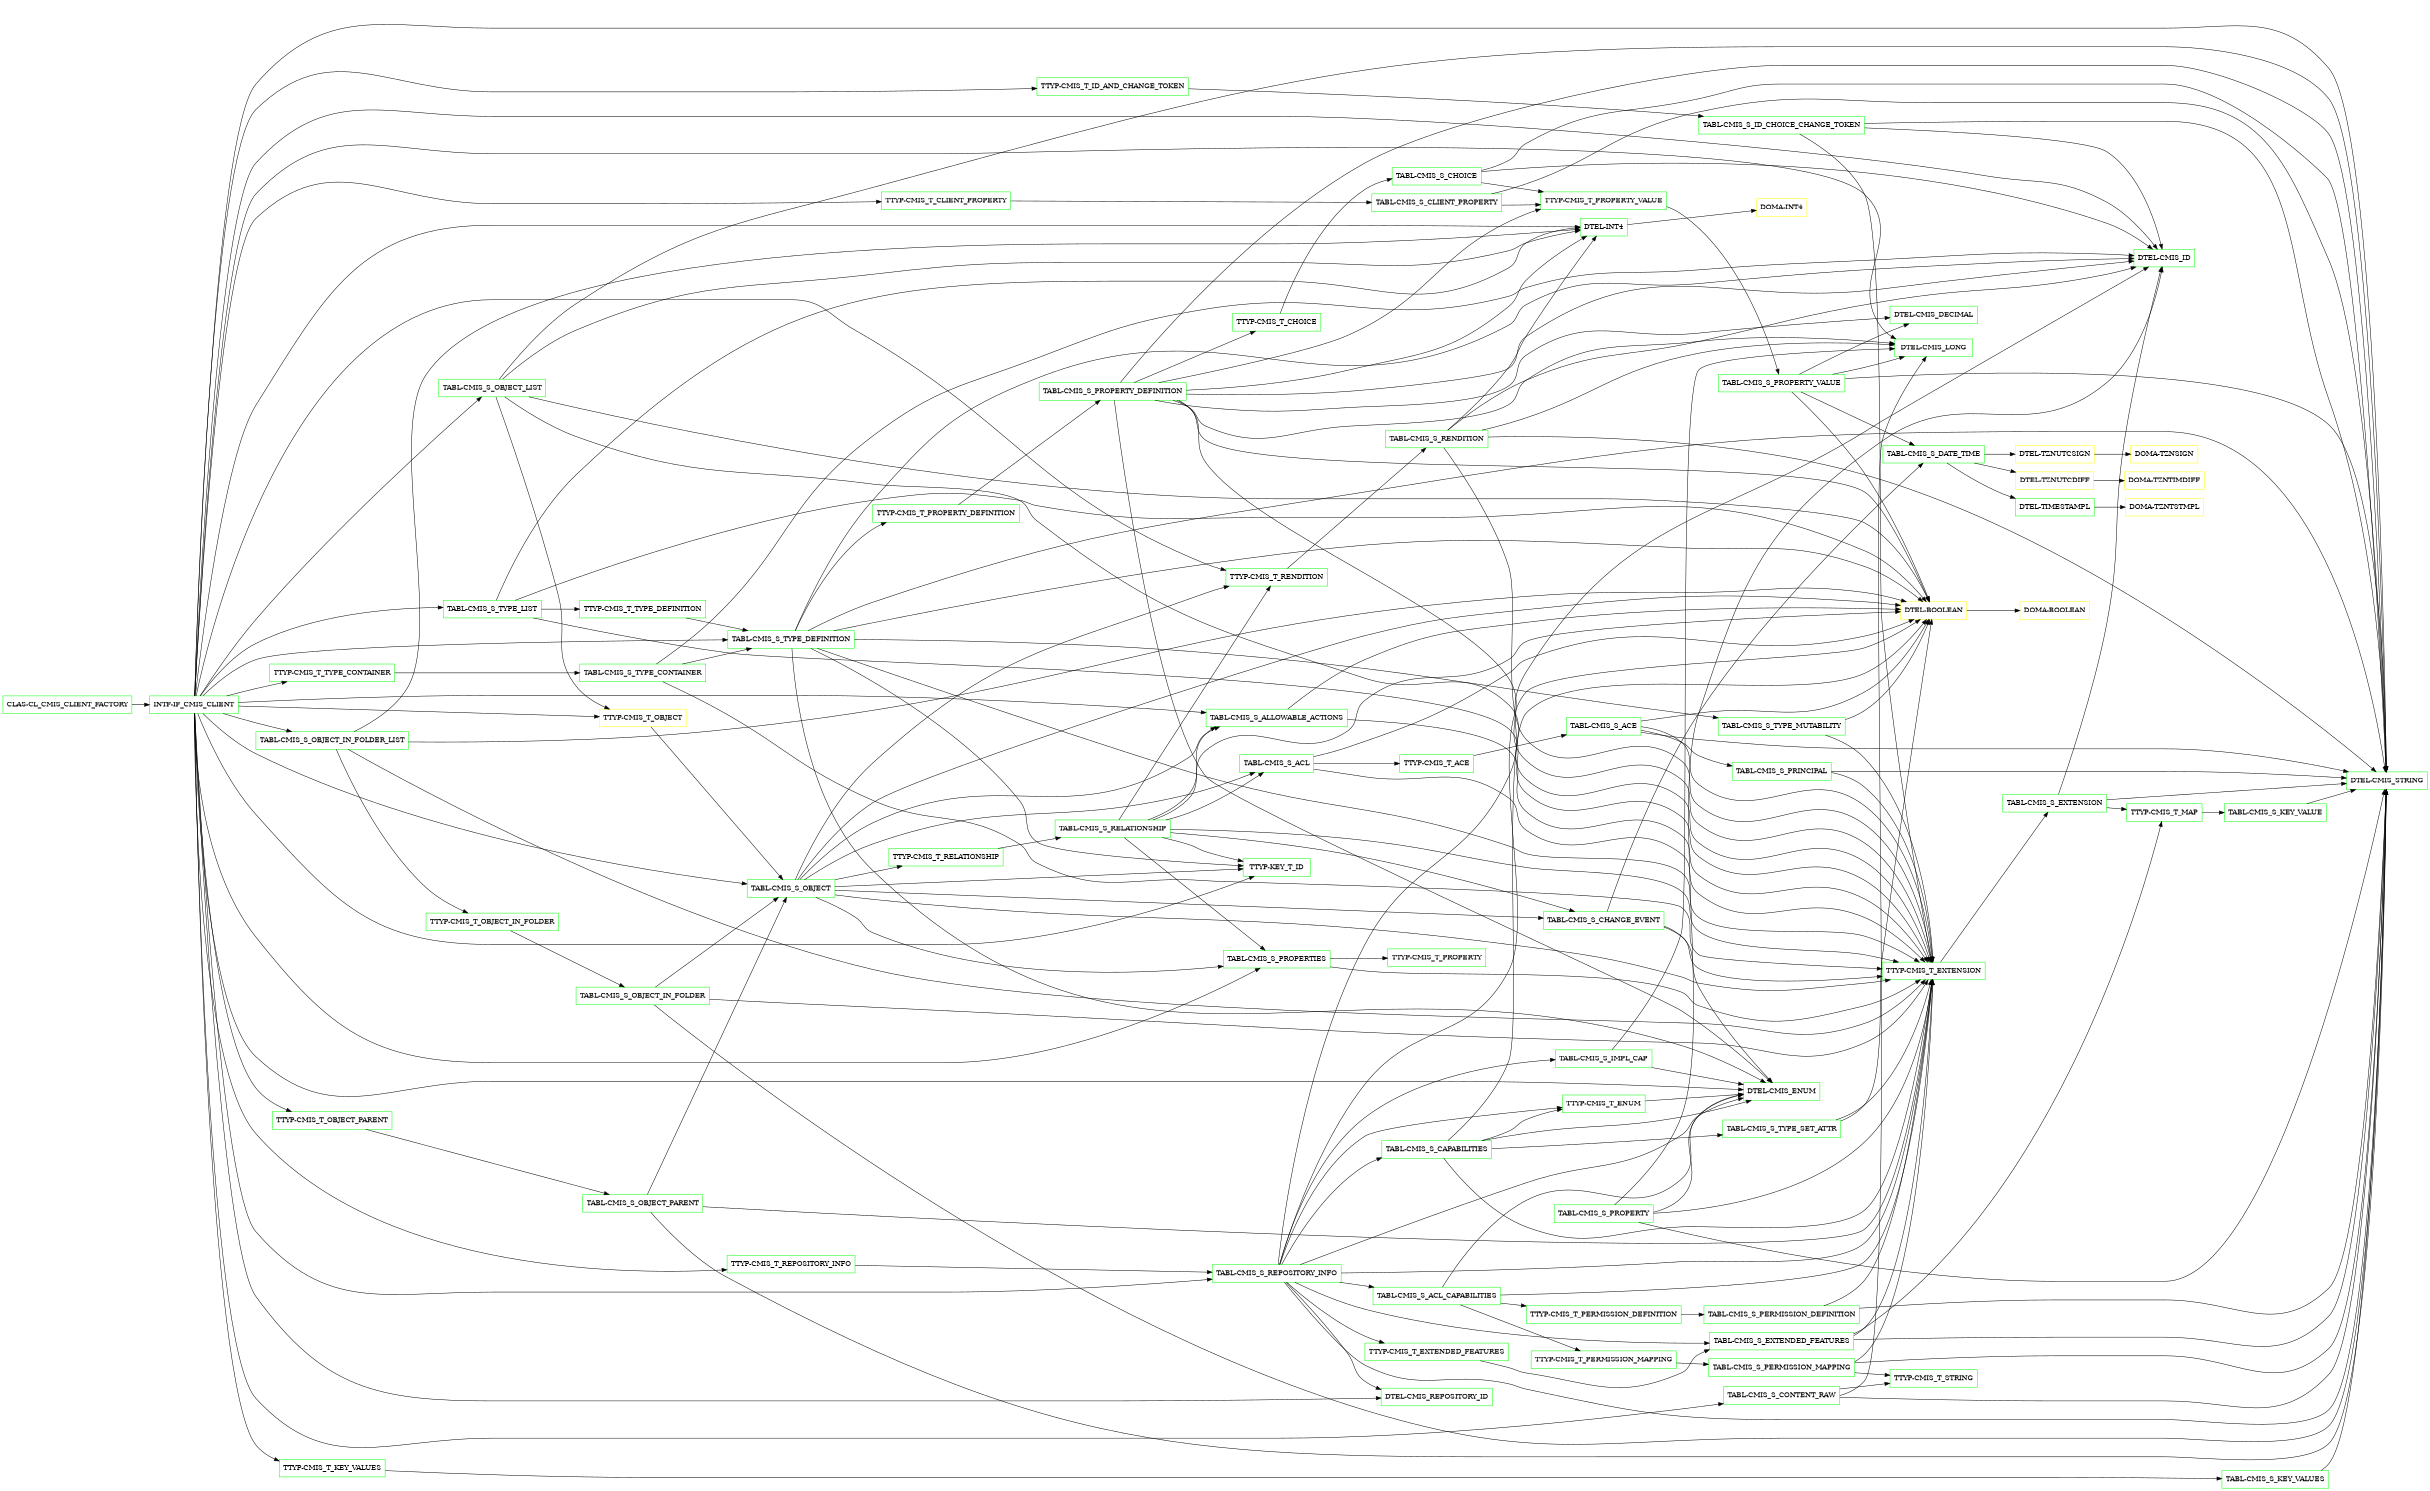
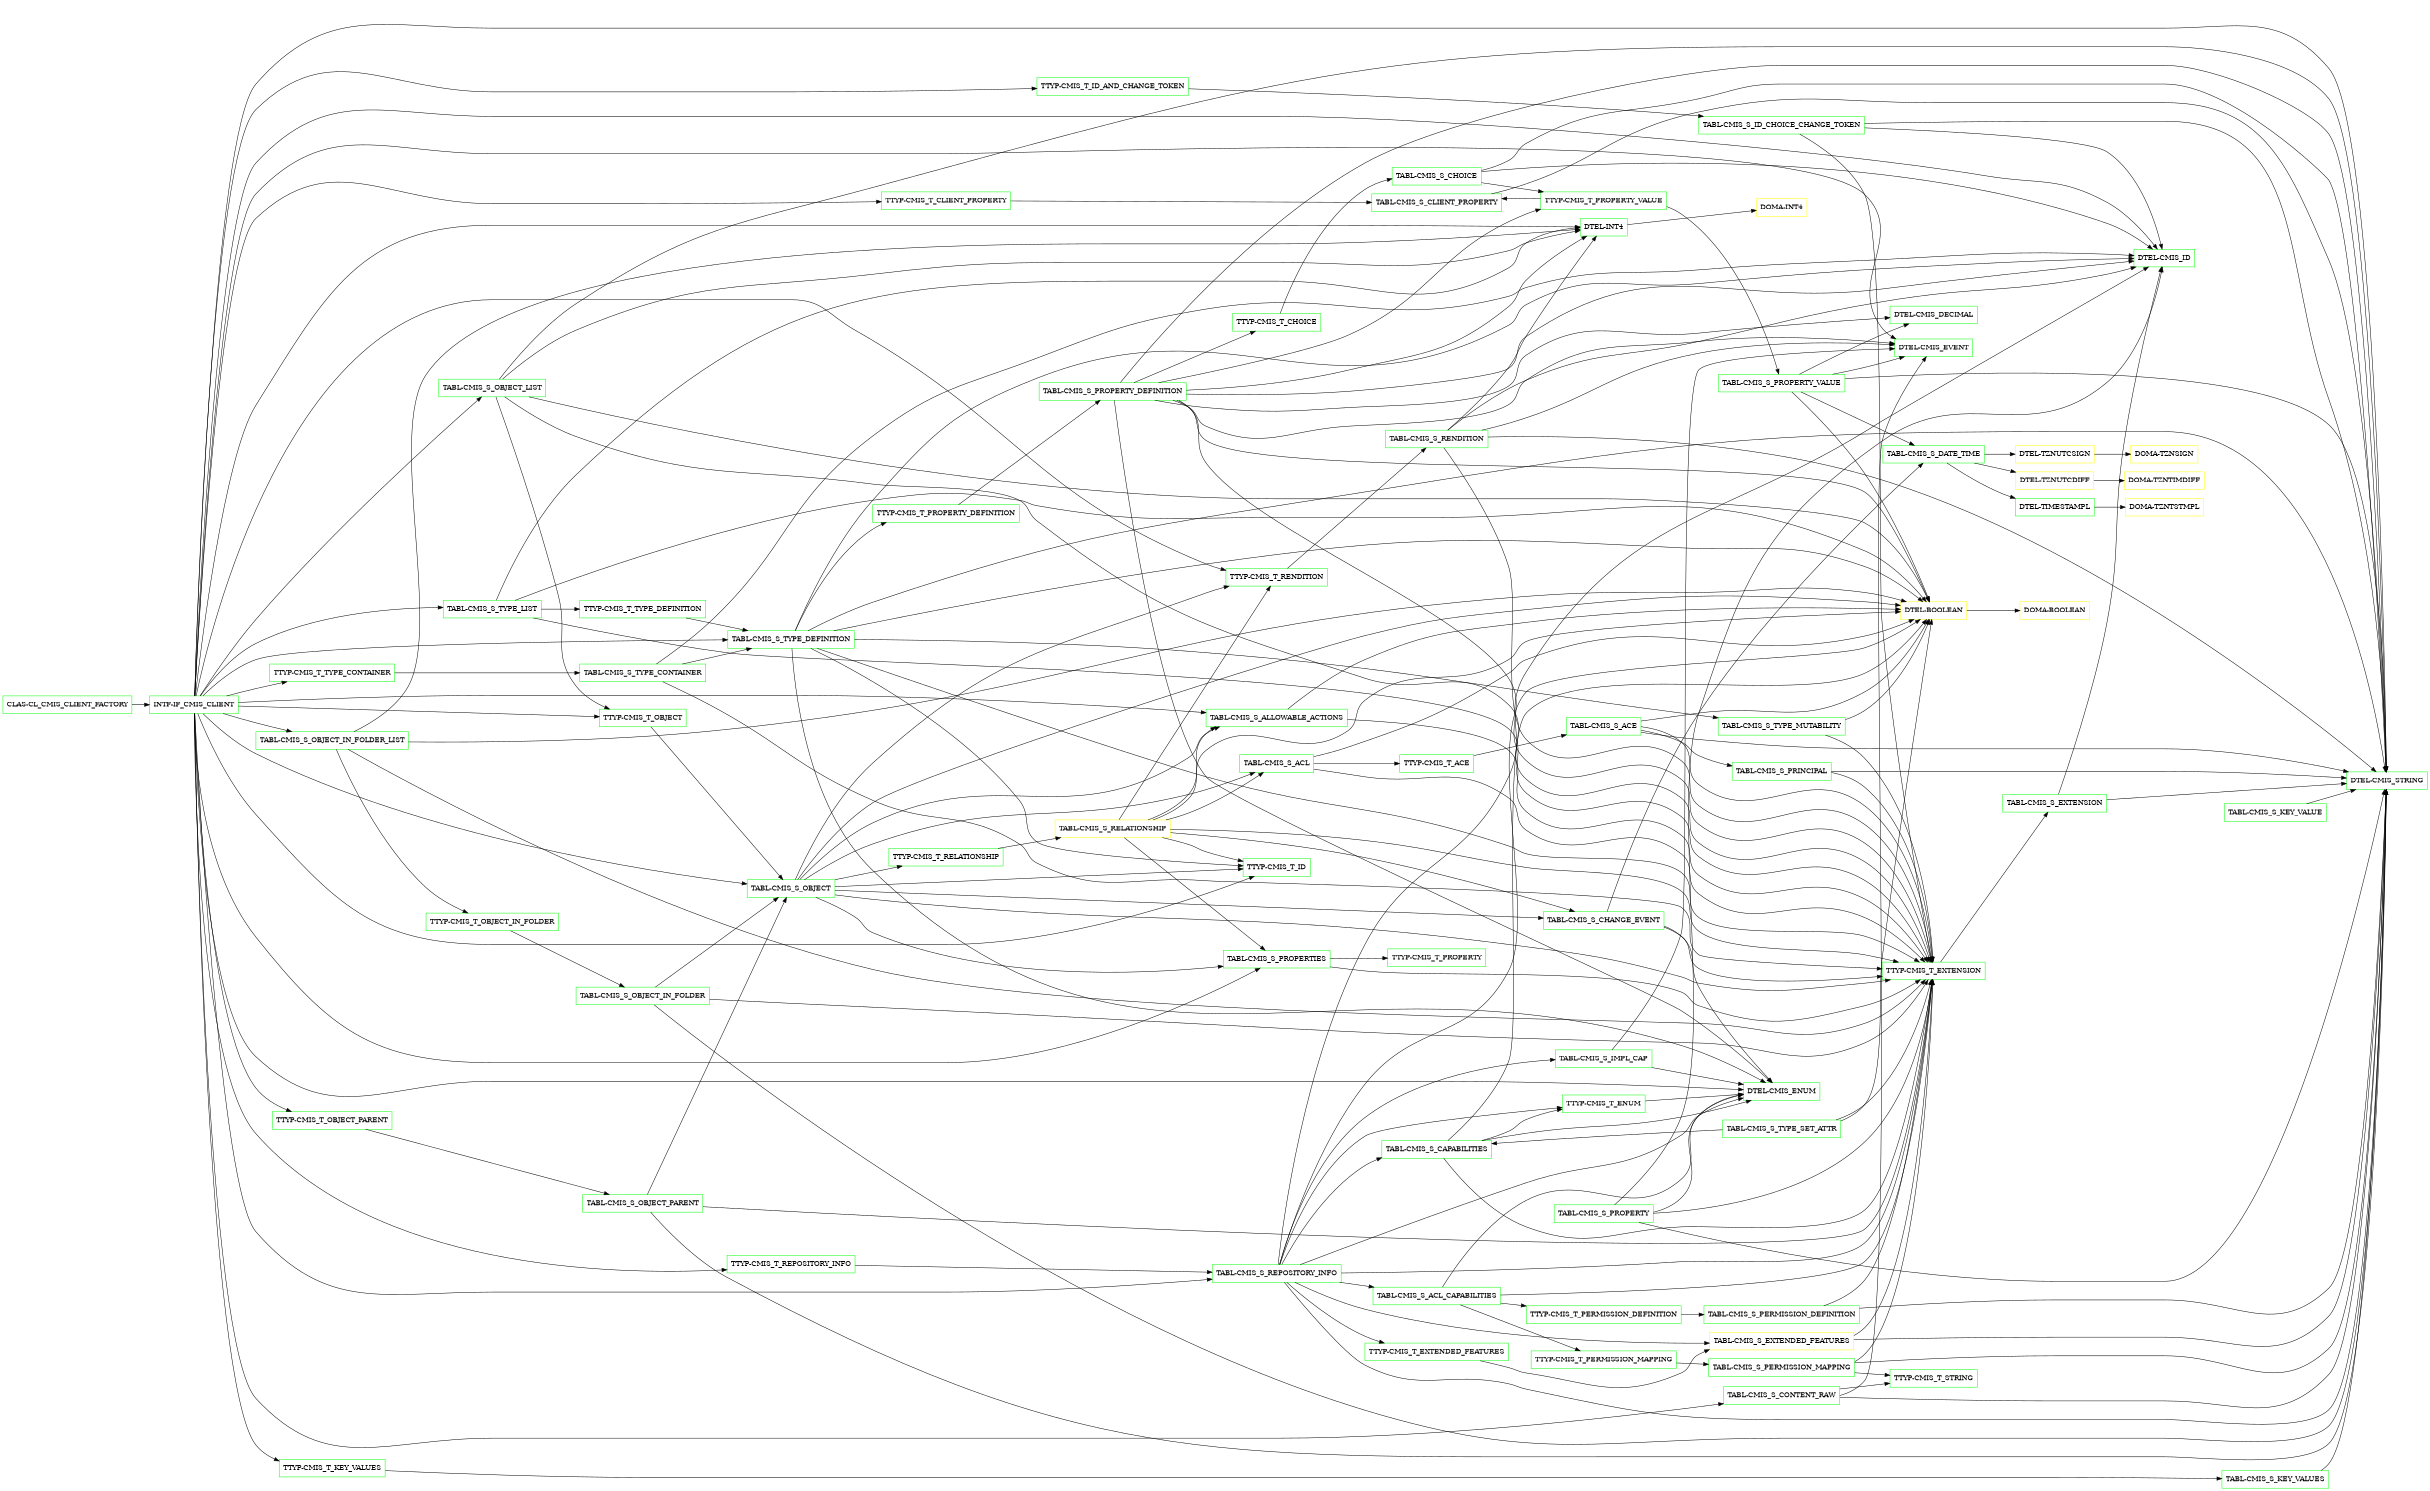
(1519, 205) -> (1524, 198)
(1934, 348) -> (1934, 348)
(643, 718) -> (643, 718)
(2164, 813) -> none
(1113, 829) -> (1113, 829)
(1277, 867) -> (1277, 867)
(1605, 1143) -> (1610, 1136)
(1782, 1341) -> (1782, 1341)
(1437, 1397) -> none
